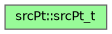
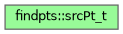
(56, 17) -> (62, 17)
